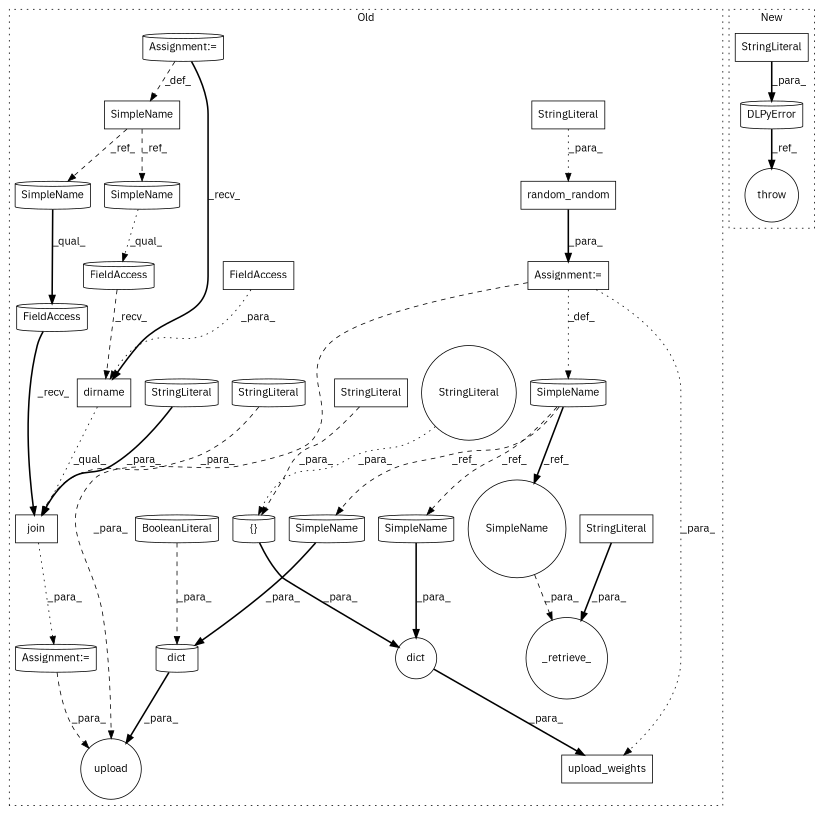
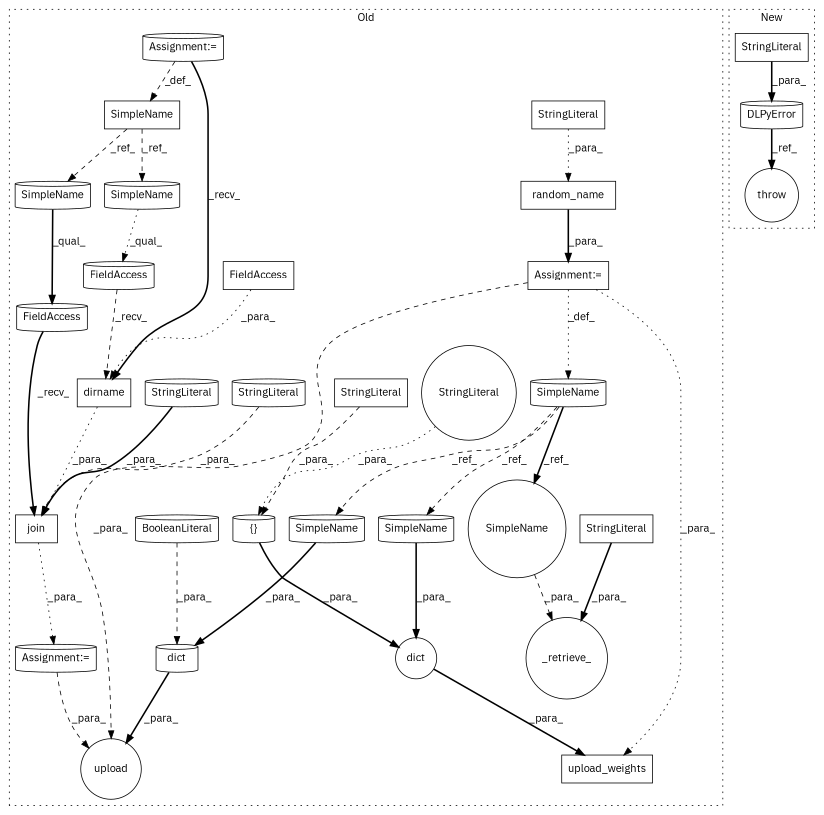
(568, 195) -> (568, 195)
(90, 460) -> (90, 460)
